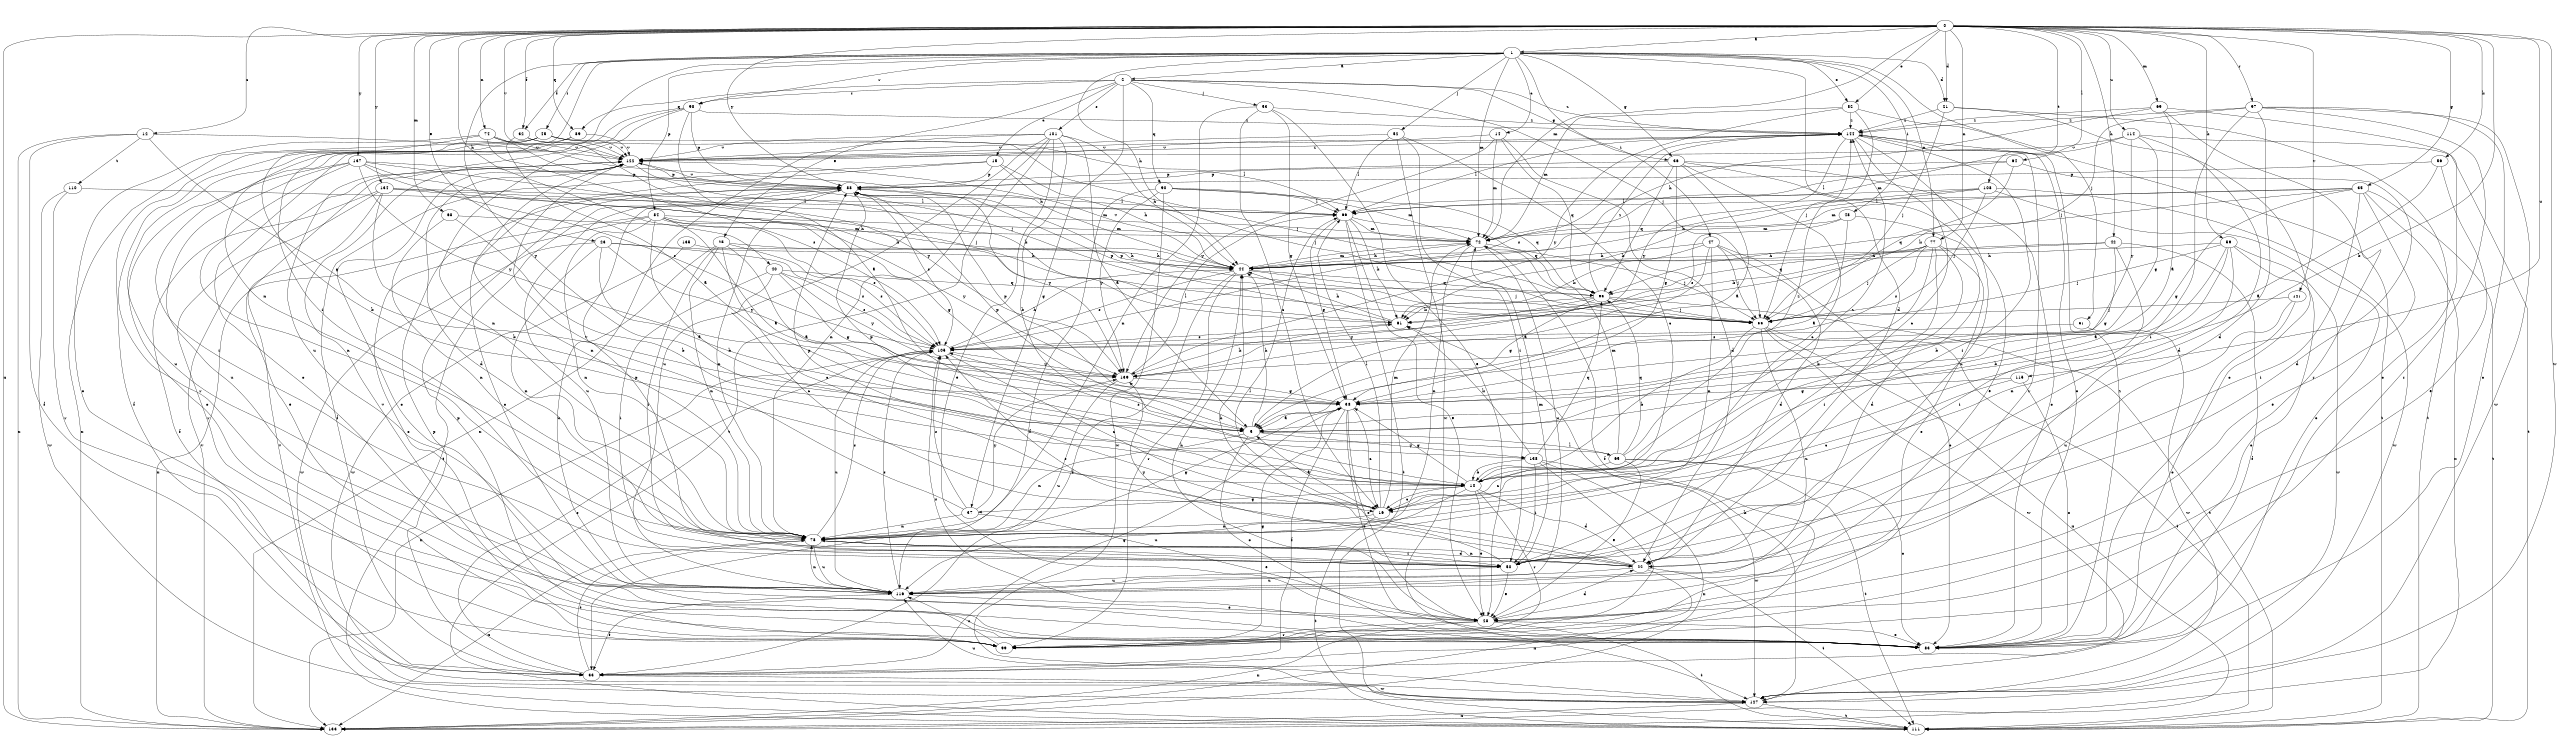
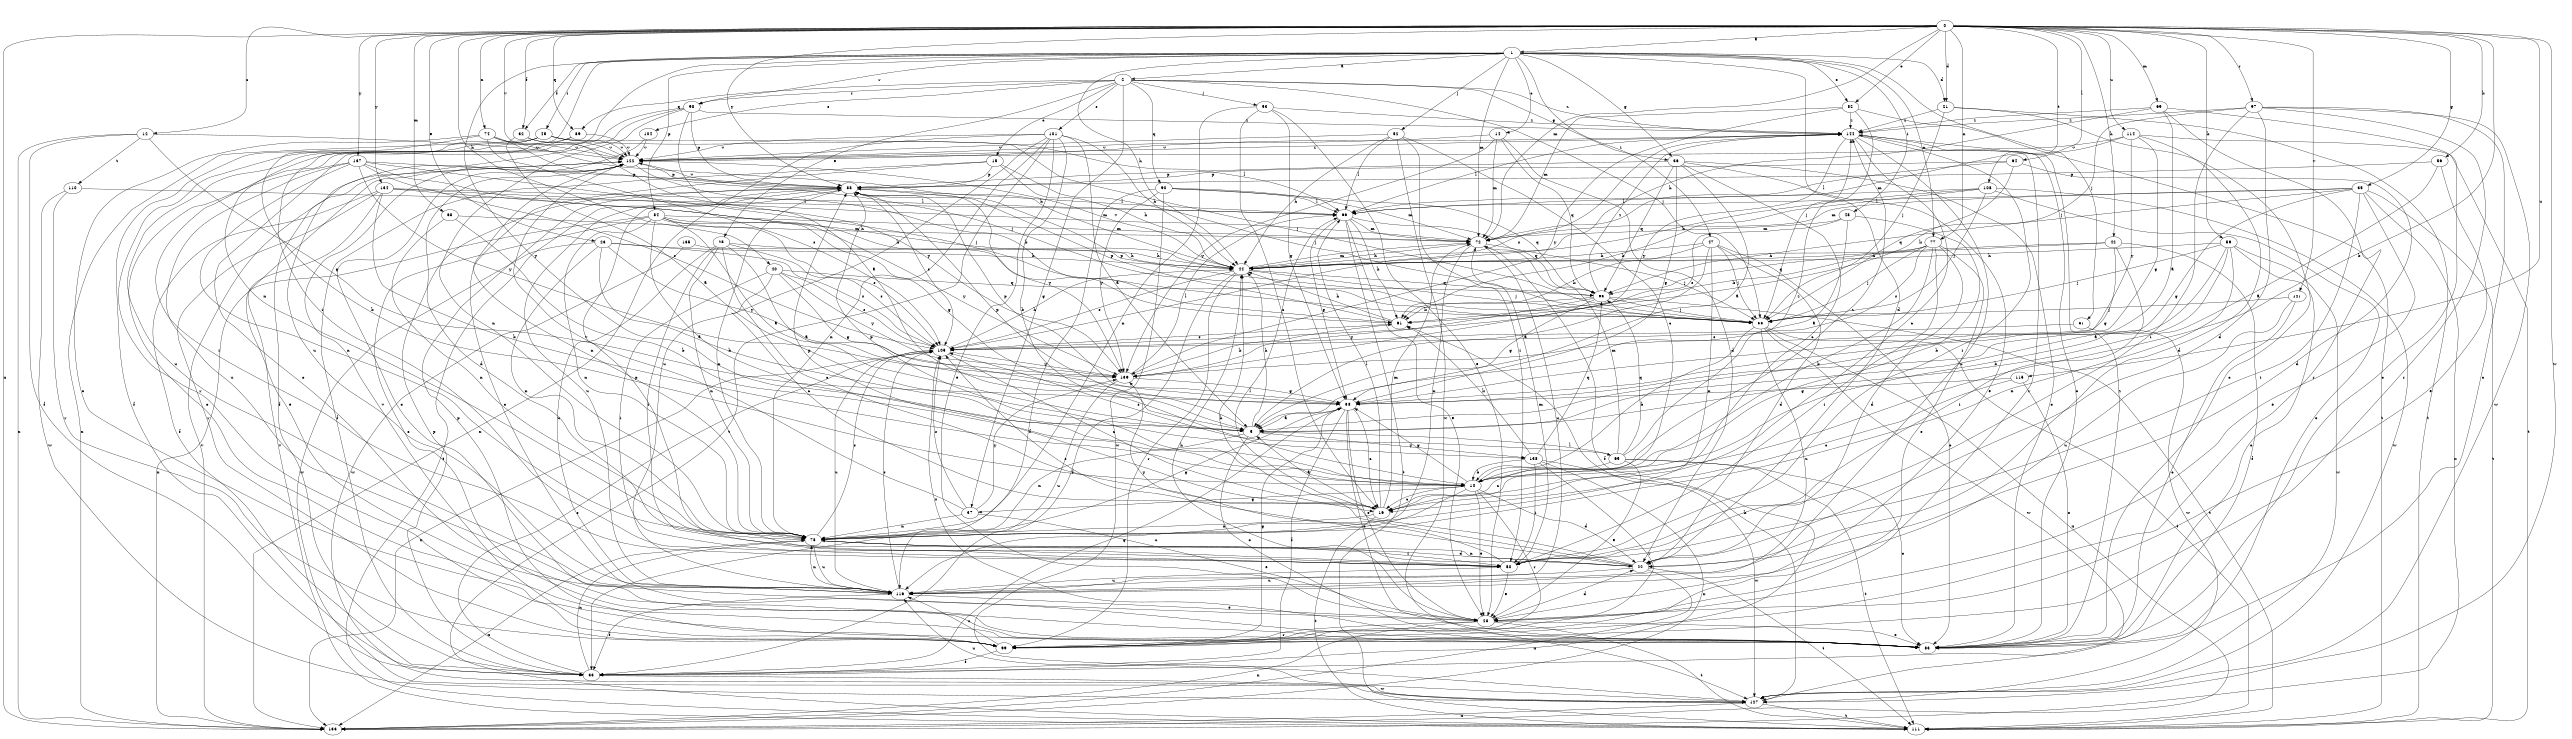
none -> (648, 134)
none -> (1307, 188)
(581, 608) -> (581, 608)
none -> (801, 672)
